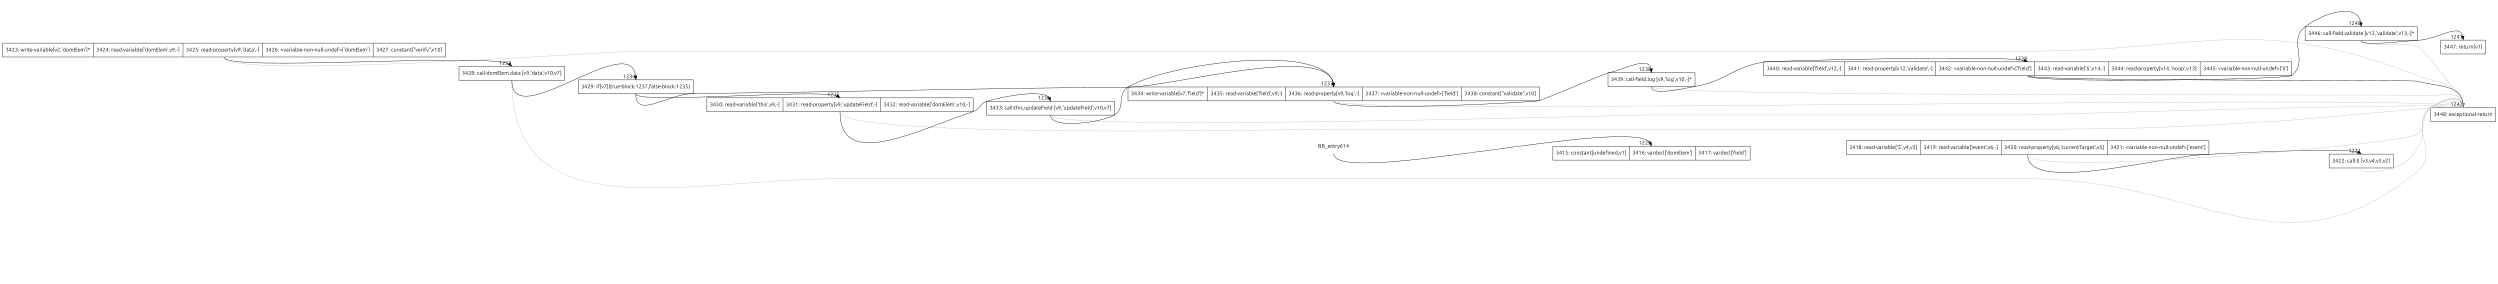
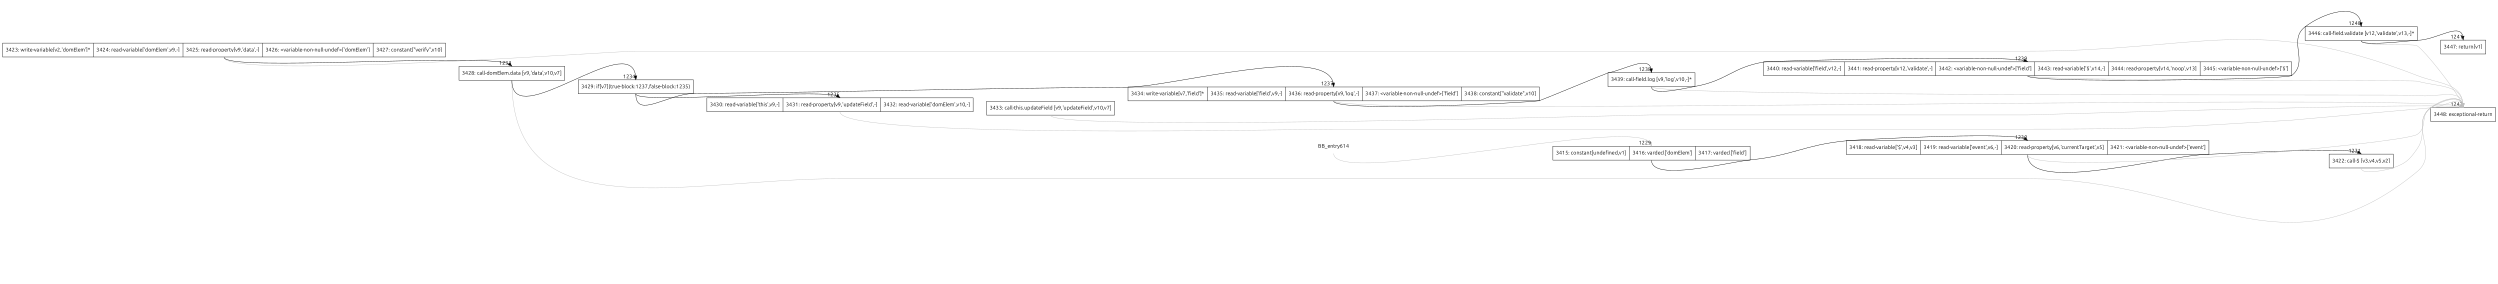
(1183, 69) -> none
(2261, 80) -> (2261, 80)
(937, 125) -> none
none -> (1835, 142)
(1491, 150) -> (1491, 150)
